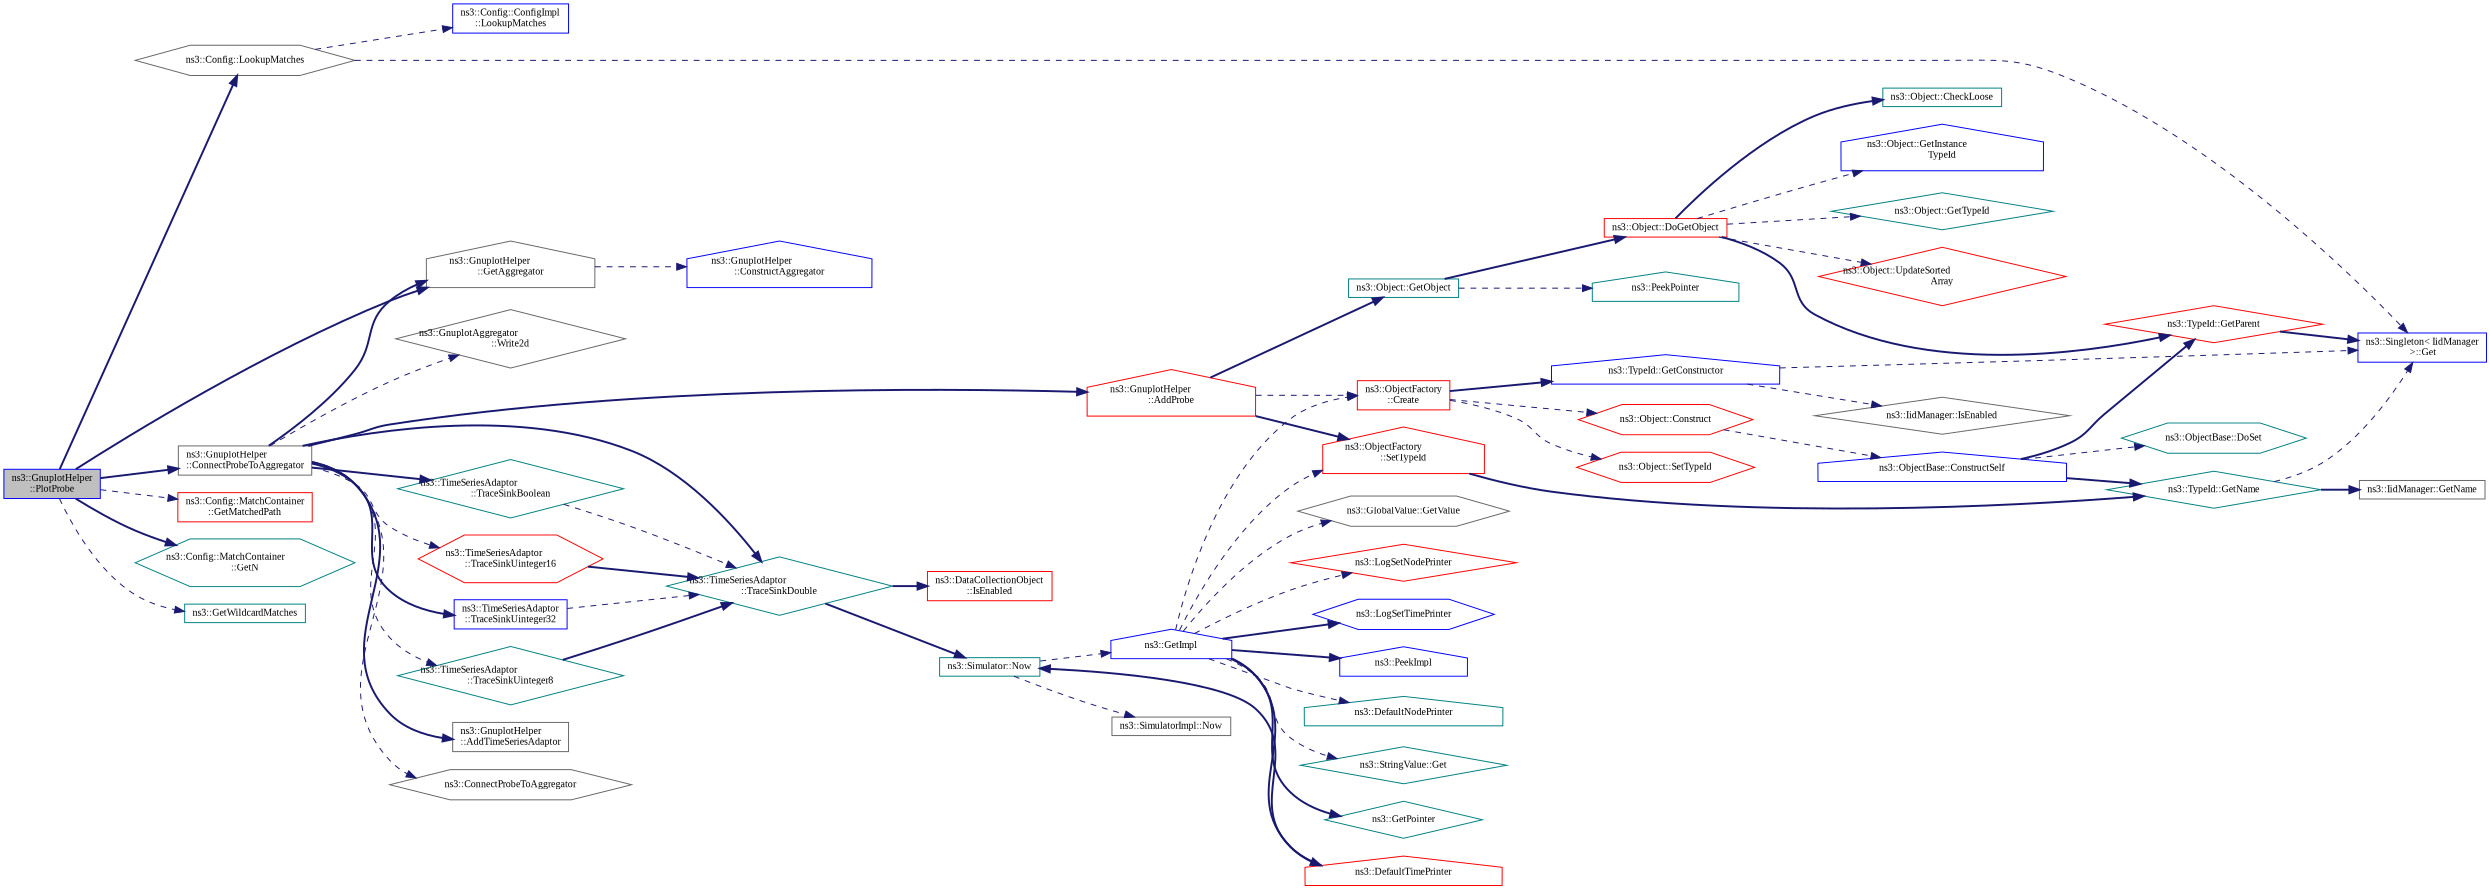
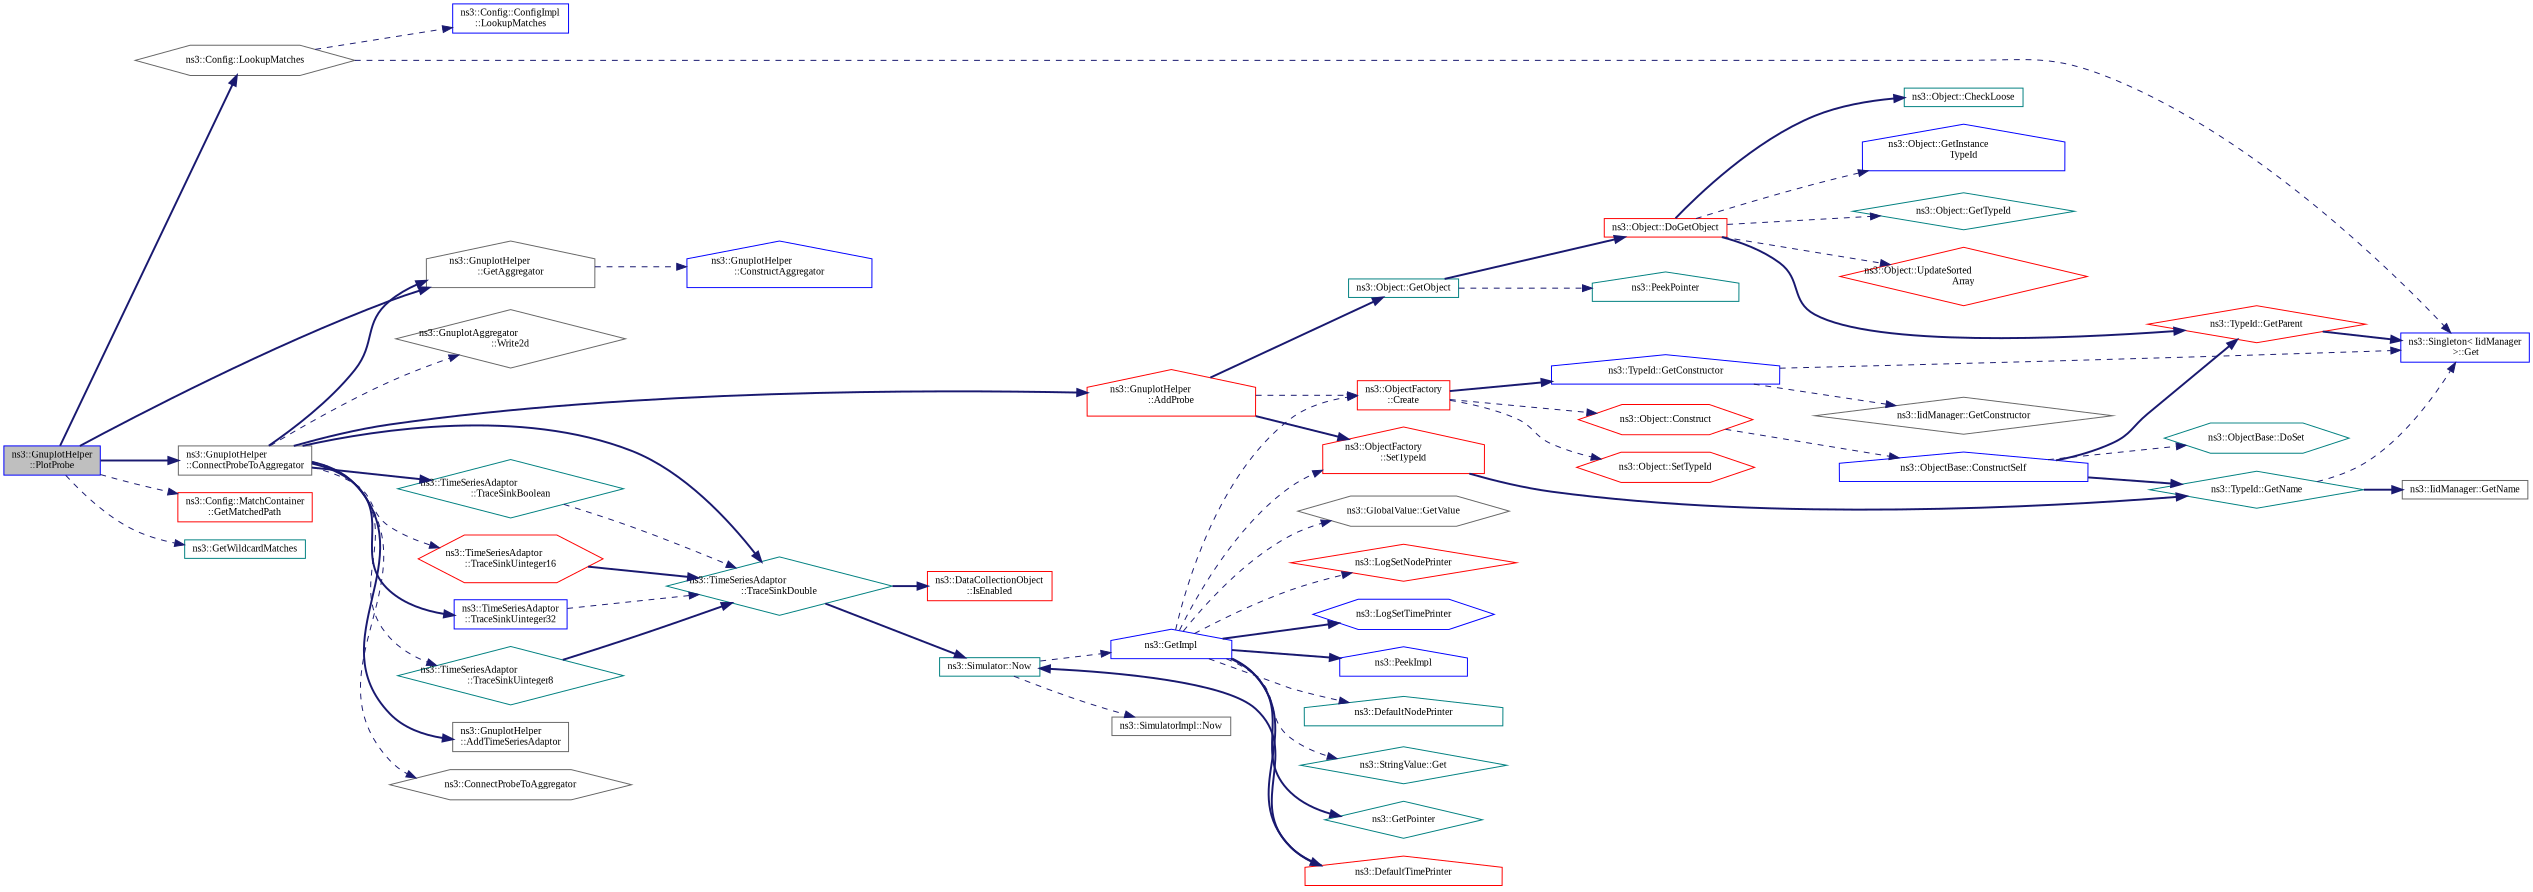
(1942, 416) -> (1964, 416)
(245, 563) -> none
